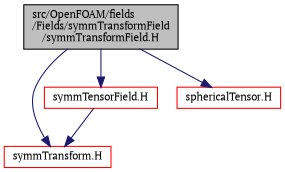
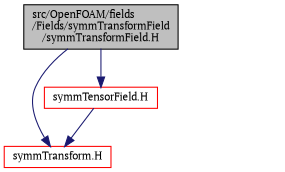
(229, 98) -> none
